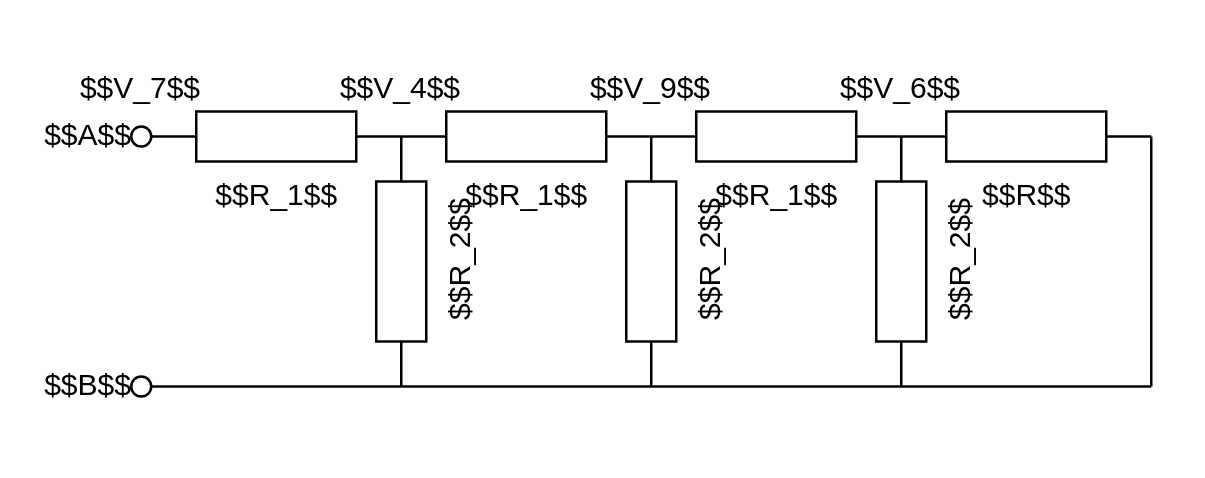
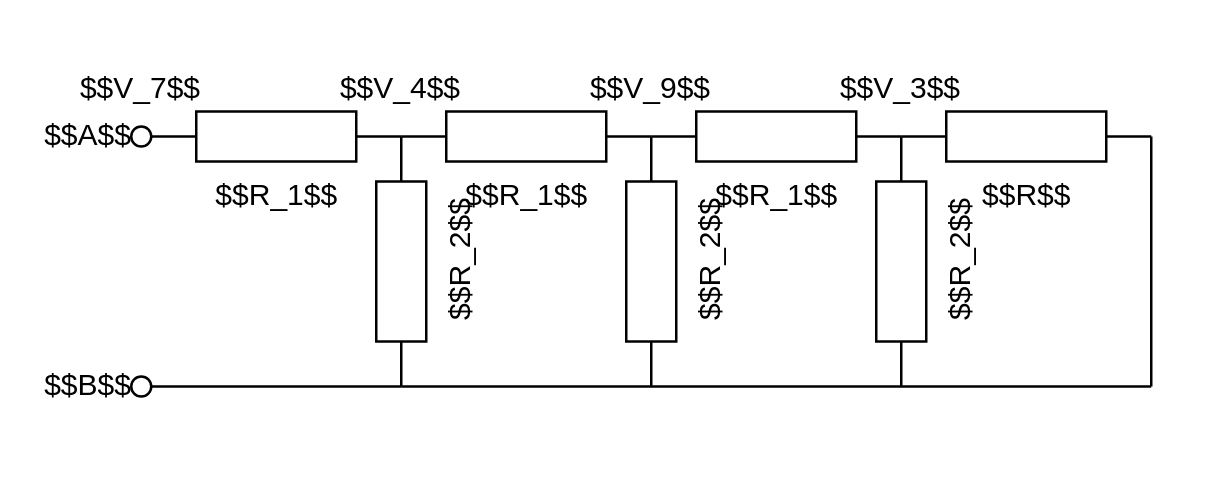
(901, 89) -> (901, 89)
